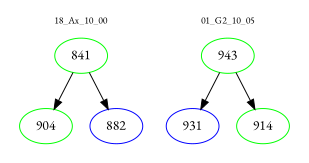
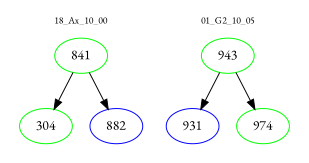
(46, 126) -> (46, 126)
(263, 126) -> (263, 126)
